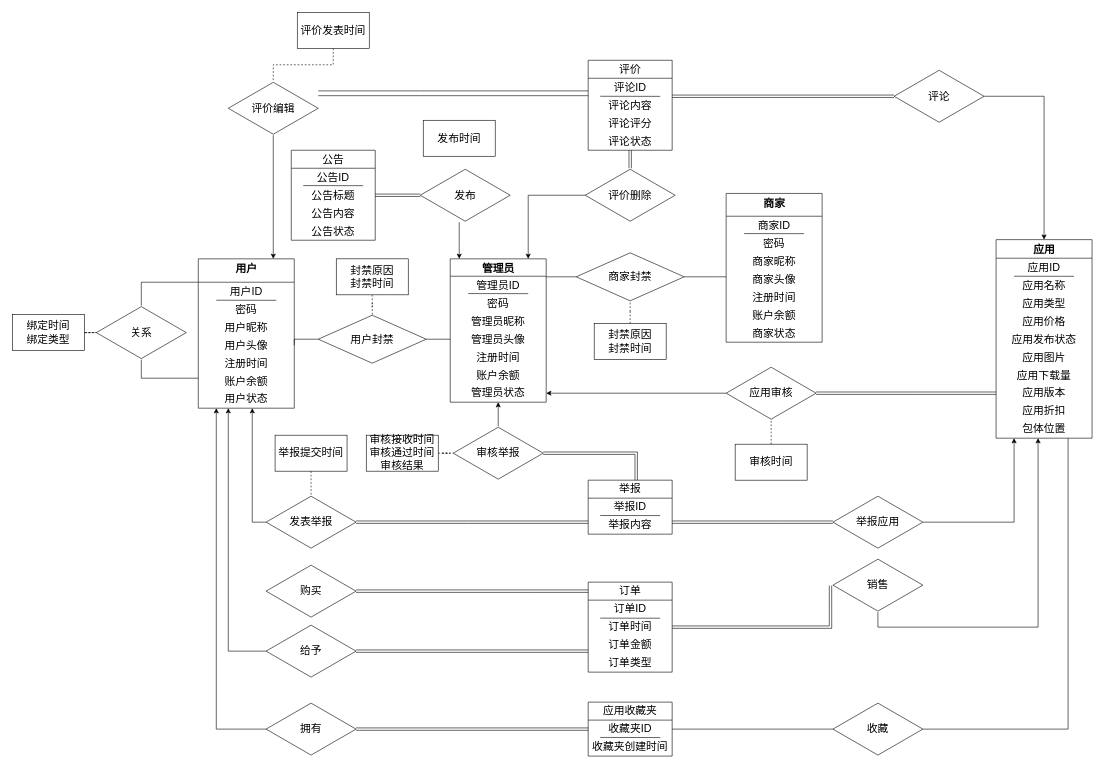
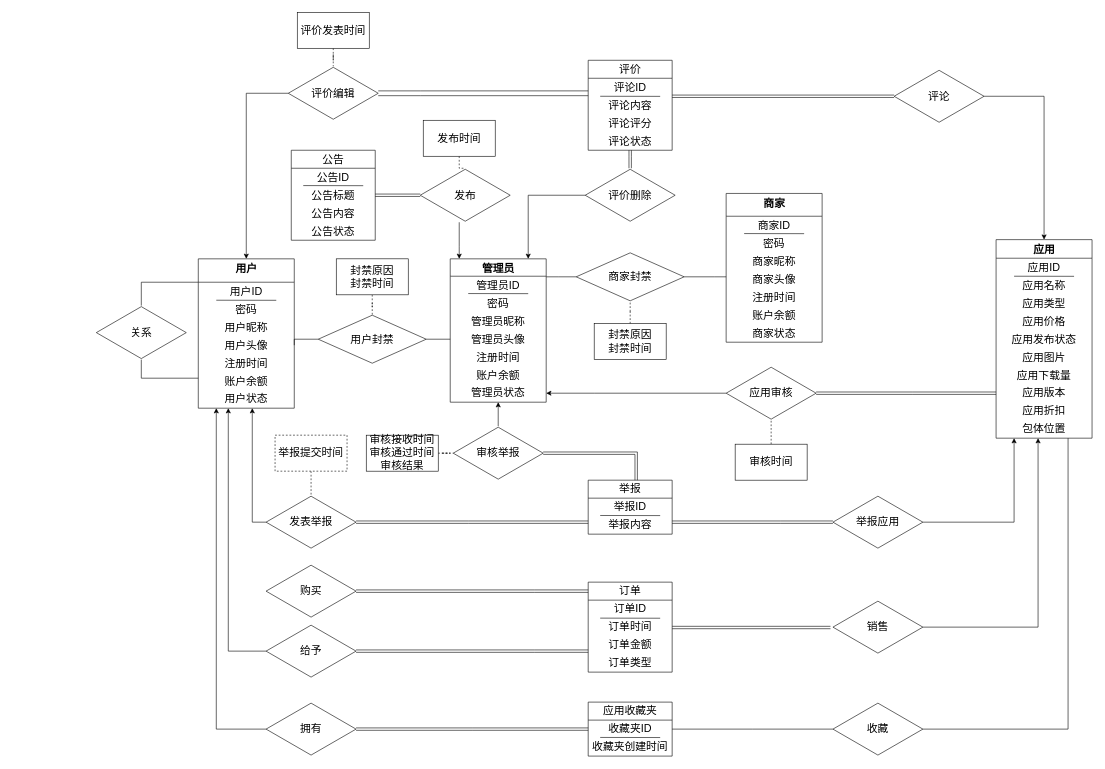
(273, 108) -> (333, 93)
none -> (459, 164)
(48, 333) -> none
(90, 333) -> none
(311, 453) -> (311, 453)
(878, 585) -> (878, 627)
